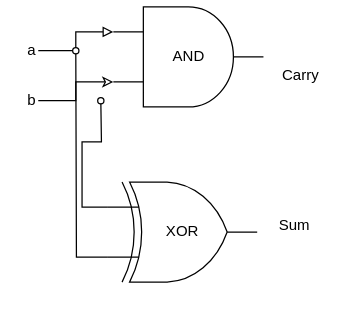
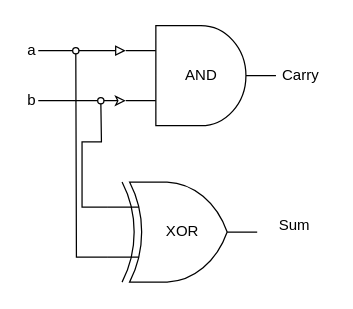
(188, 57) -> (201, 76)
